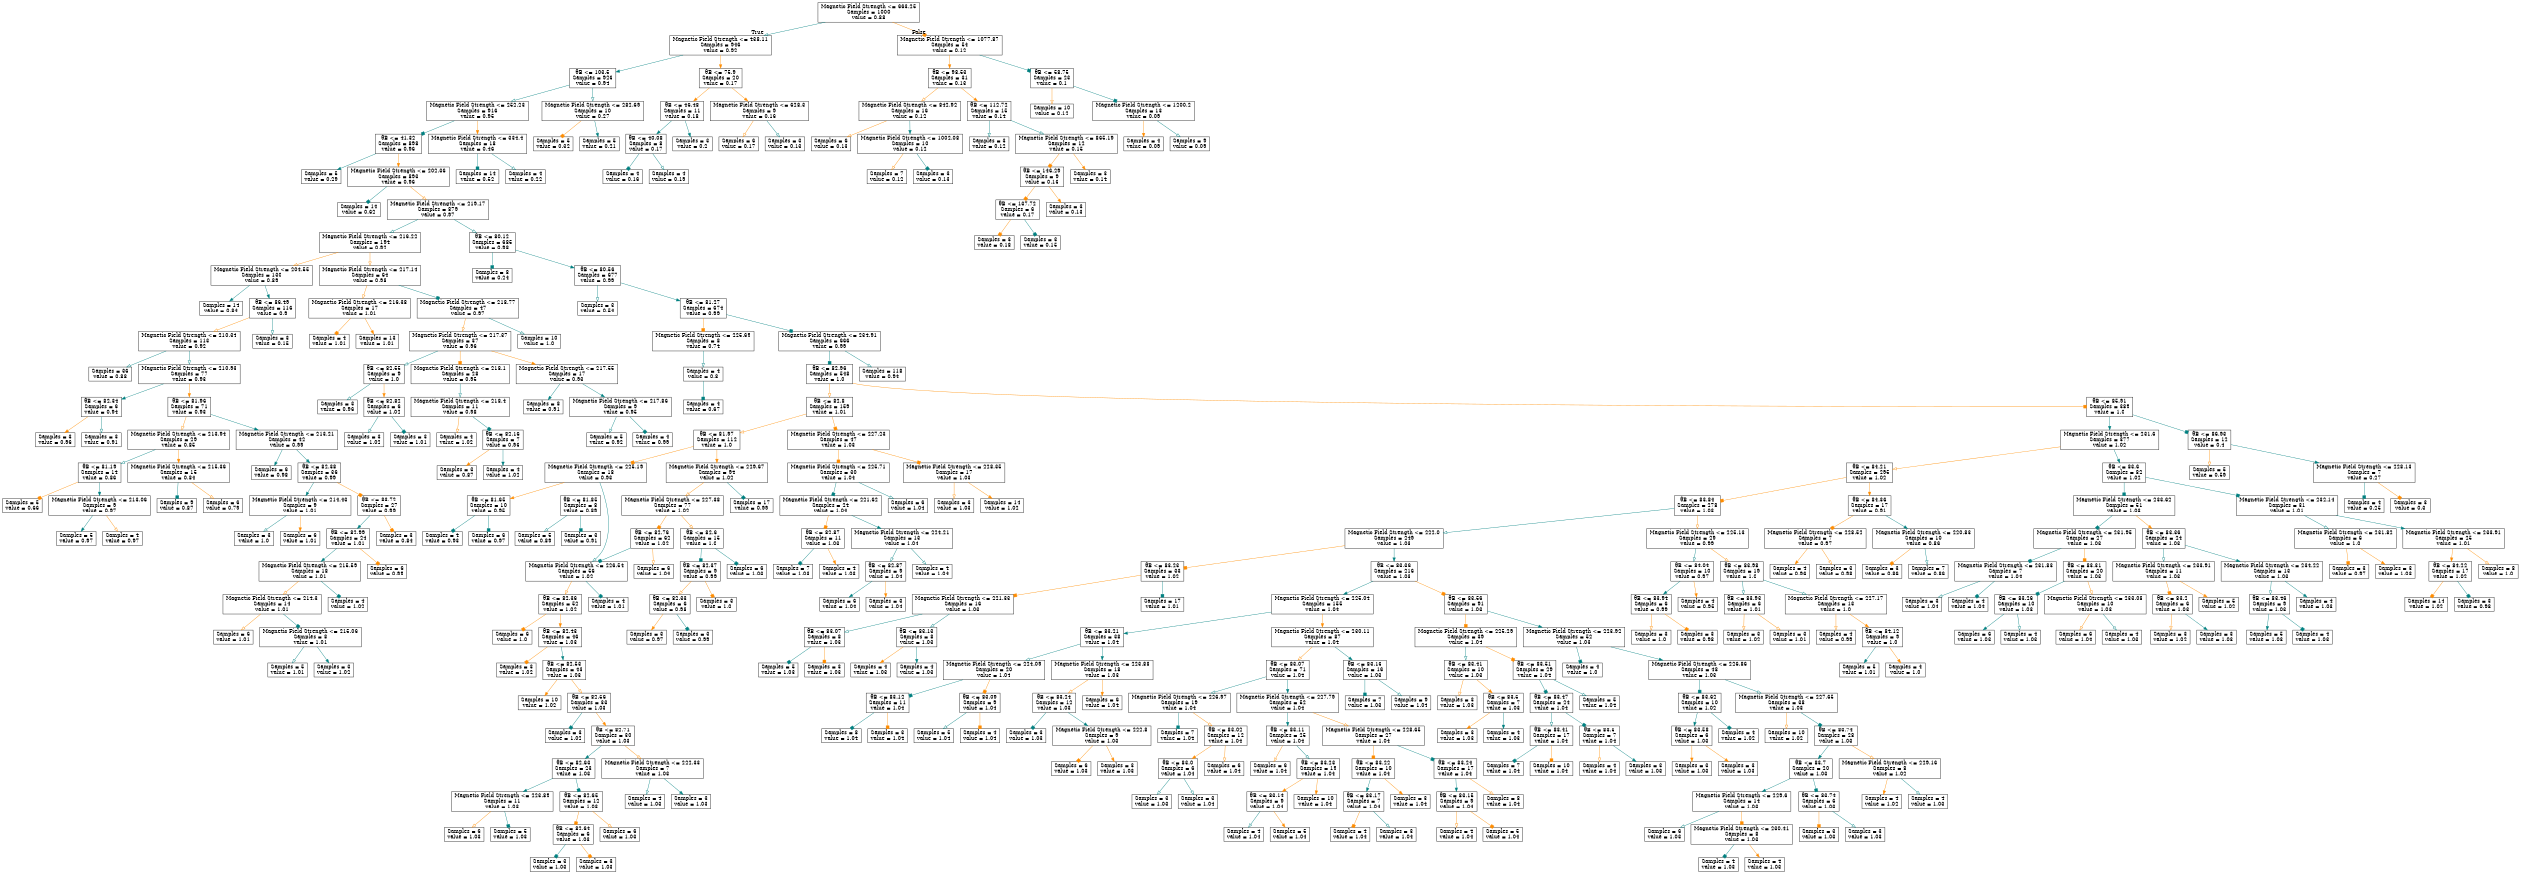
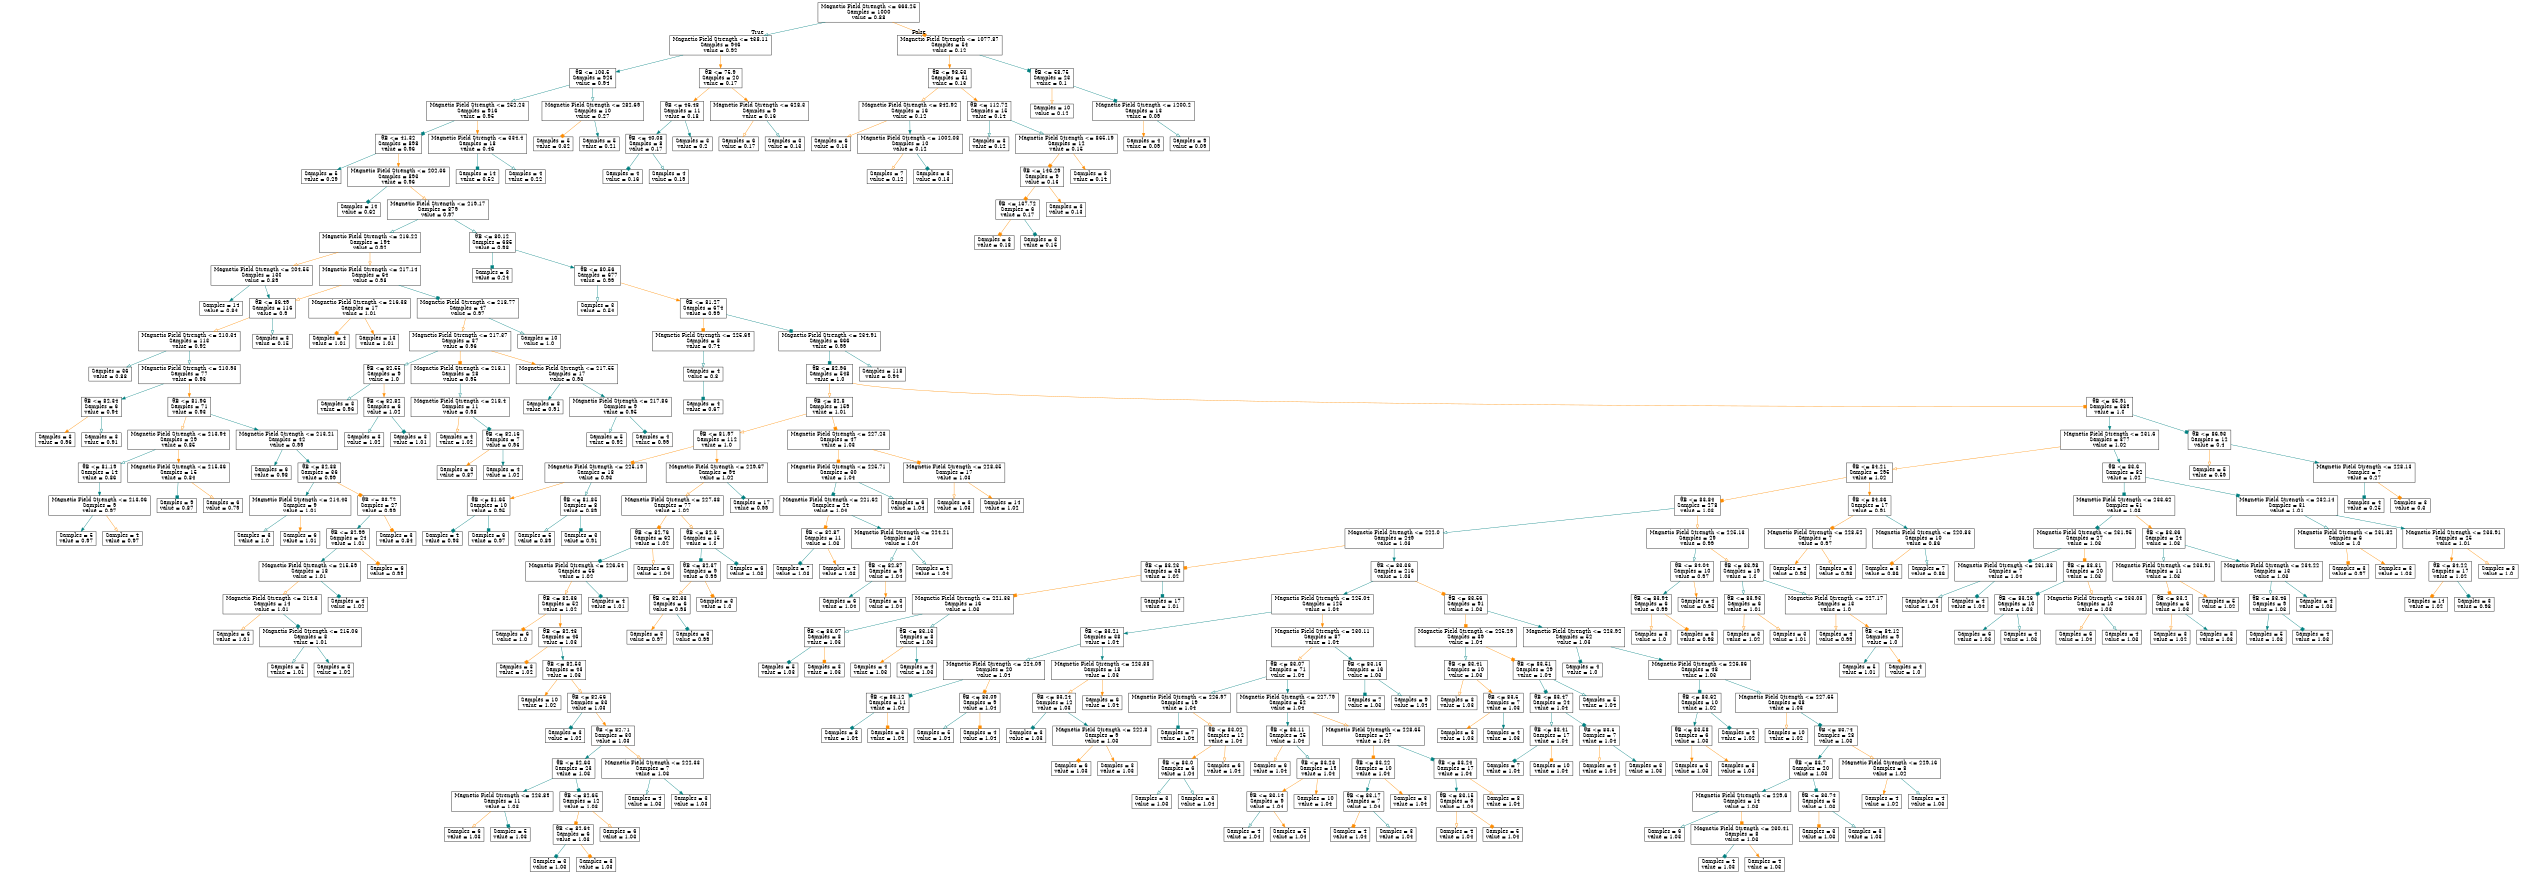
(365, 290) -> (320, 292)
(649, 291) -> (649, 291)
(22, 506) -> none
(609, 522) -> (589, 487)
(1322, 604) -> (1322, 604)
